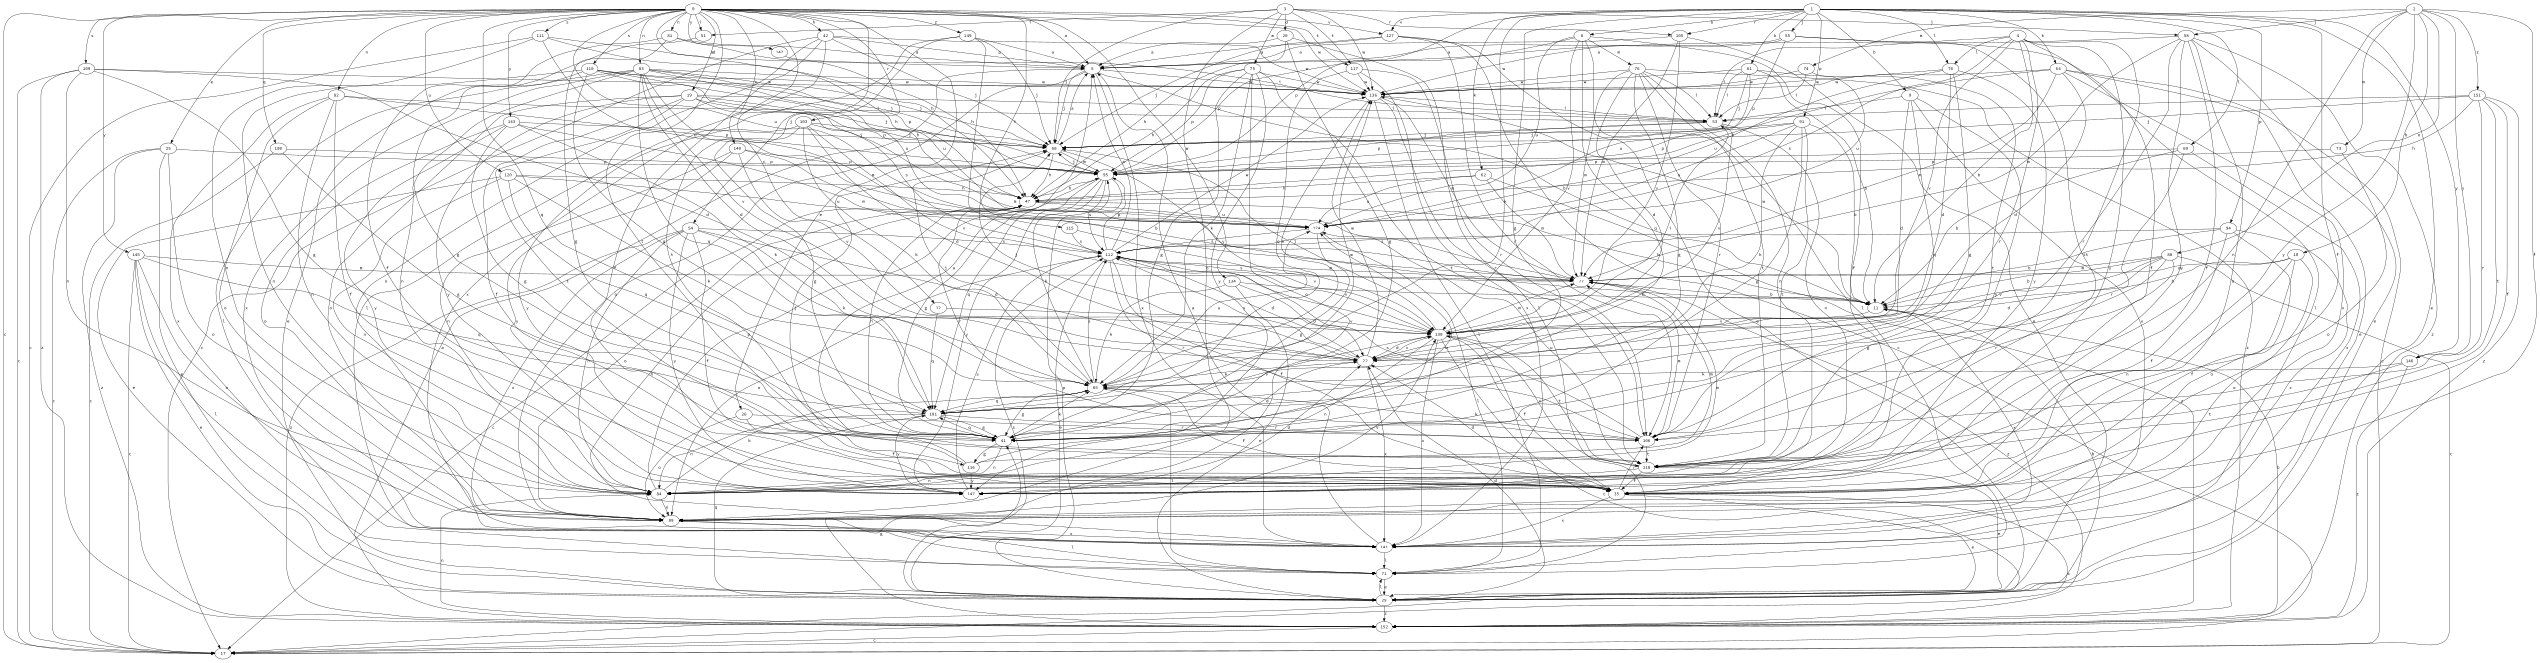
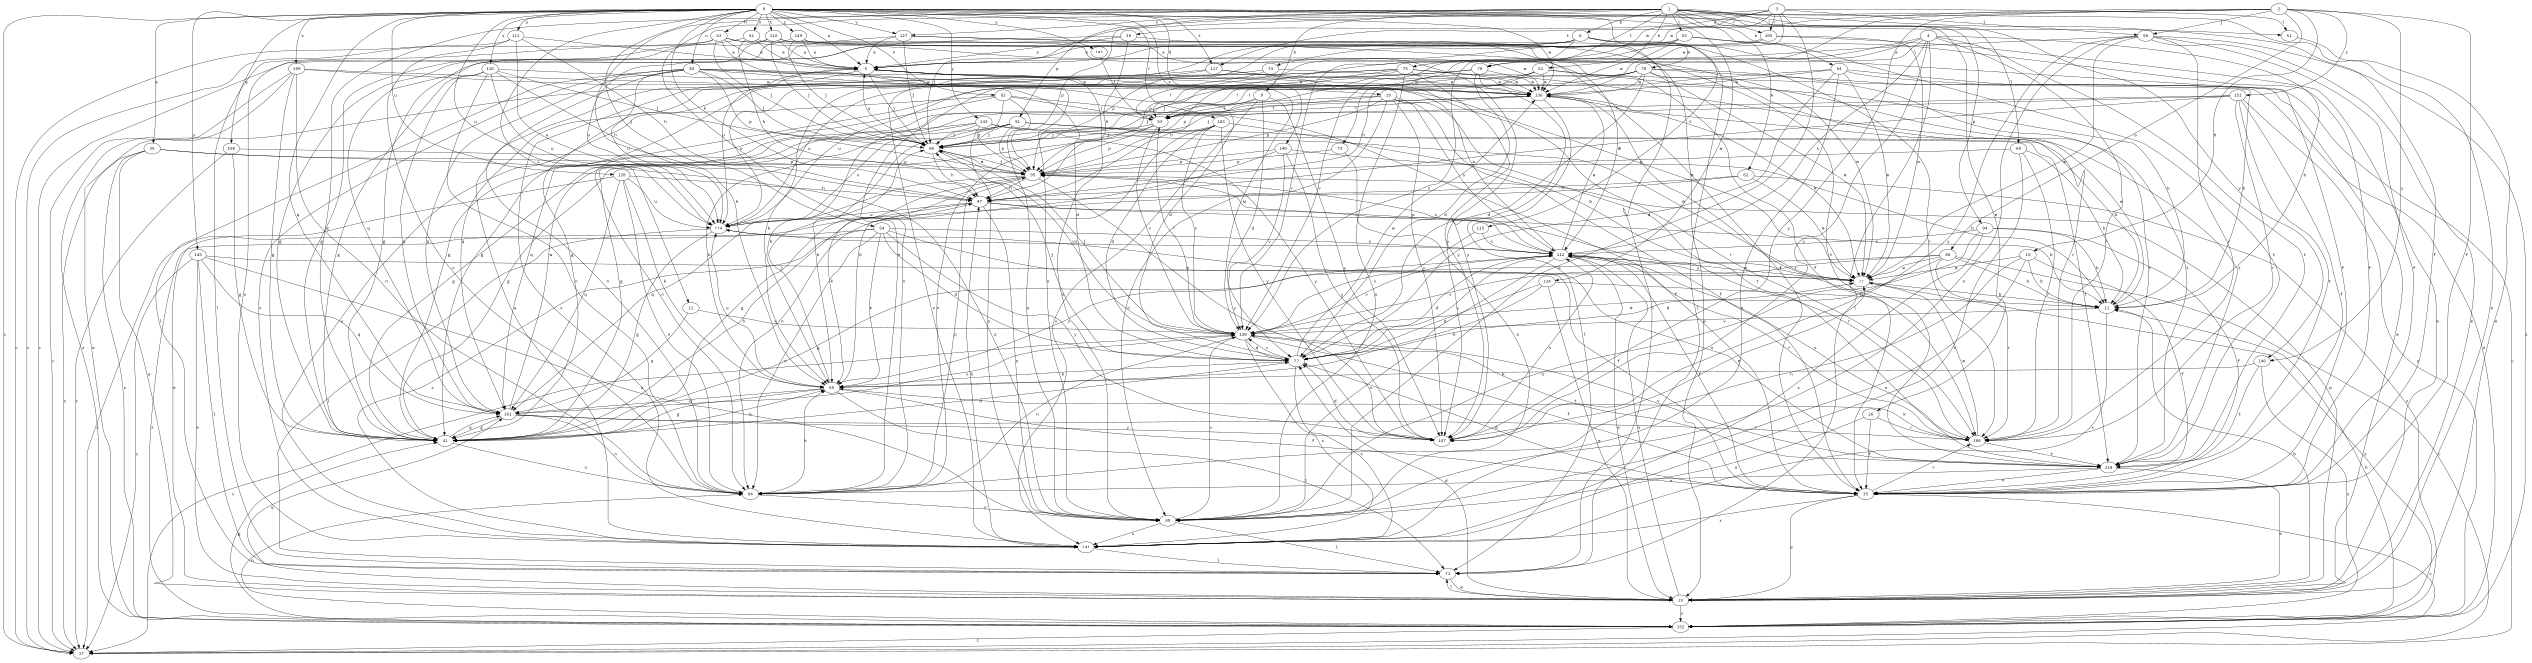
(985, 450) -> (341, 116)
